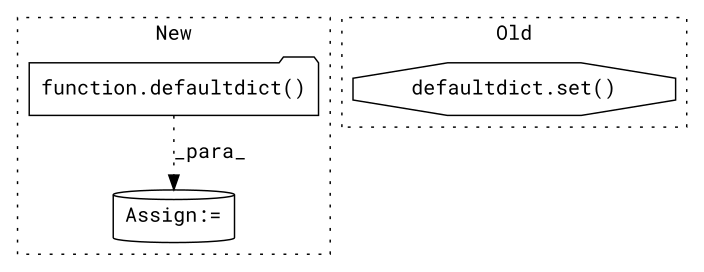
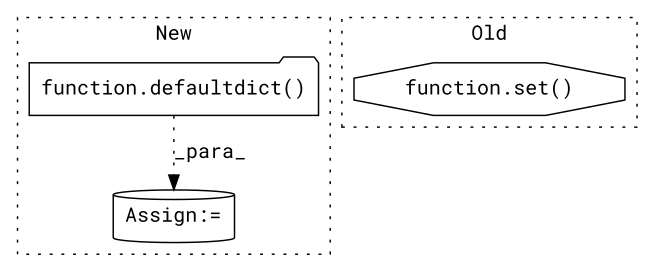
(514, 89) -> (489, 89)
